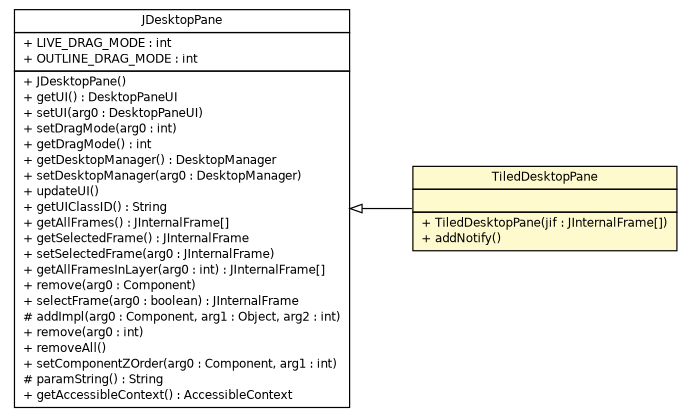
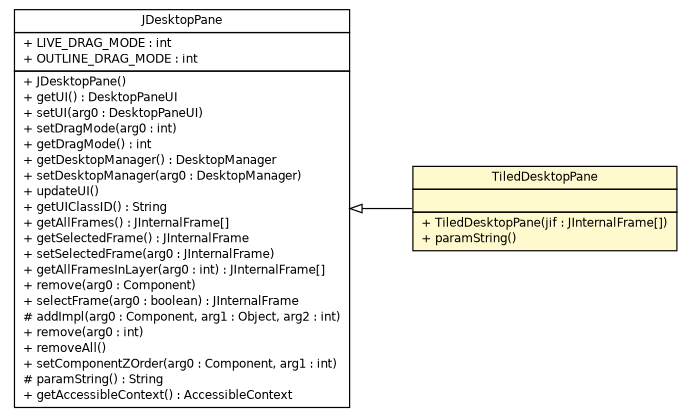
(462, 239) -> (469, 239)
